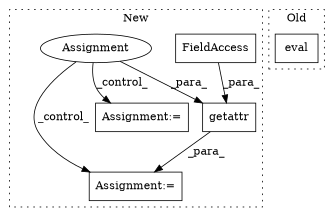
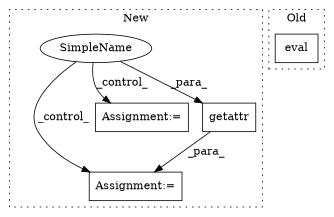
(96, 48) -> (96, 48)
(216, 48) -> none
